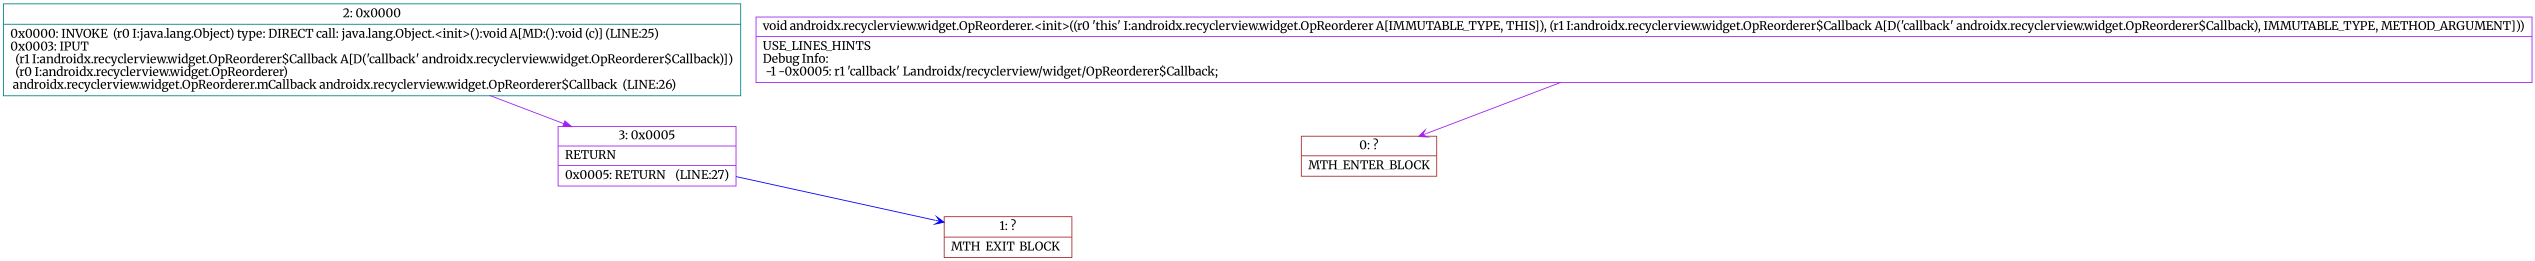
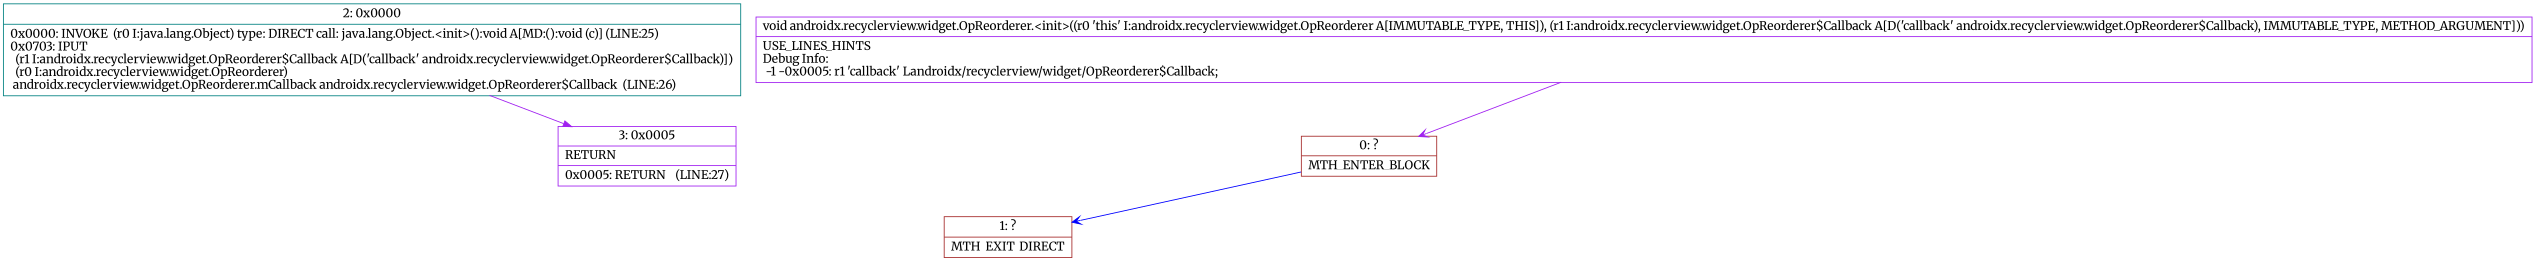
(52, 47) -> (52, 47)
(836, 198) -> (1191, 196)
(1005, 247) -> (1008, 247)
